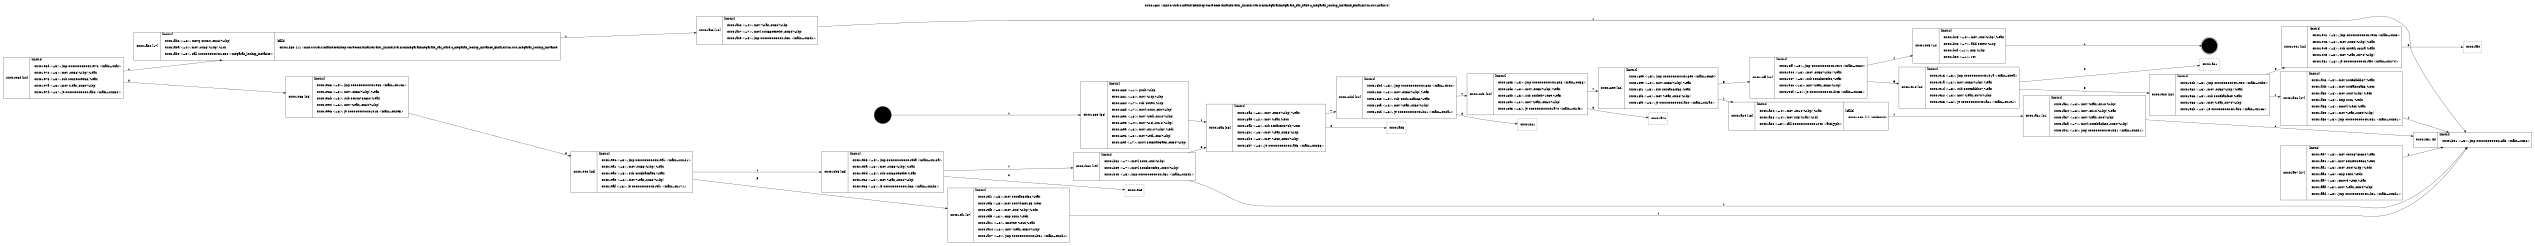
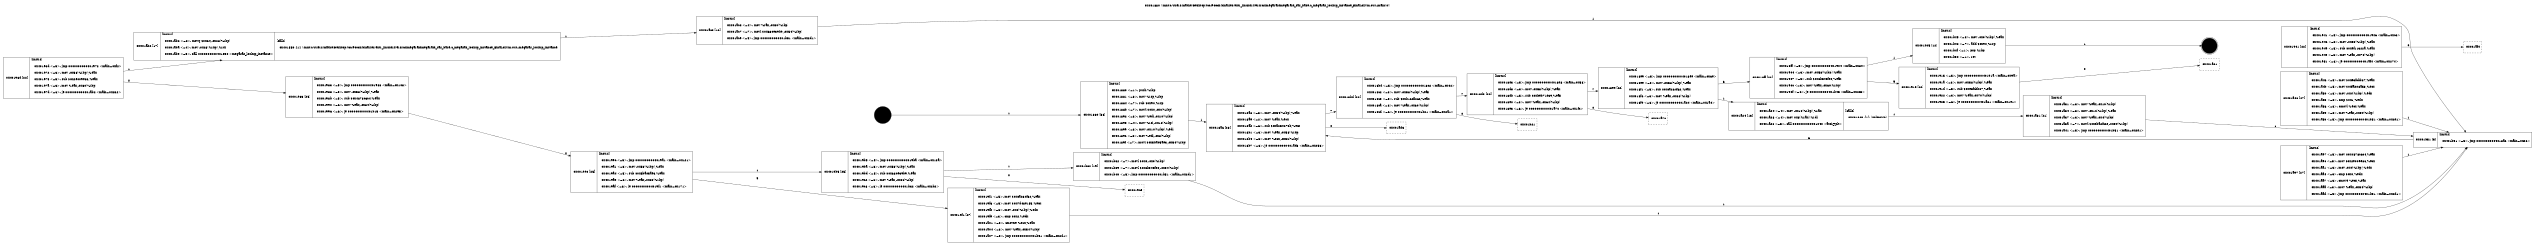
(2209, 95) -> none
(1196, 150) -> (1870, 140)
